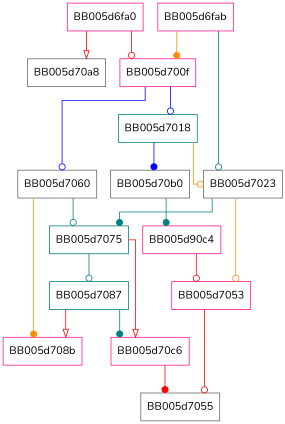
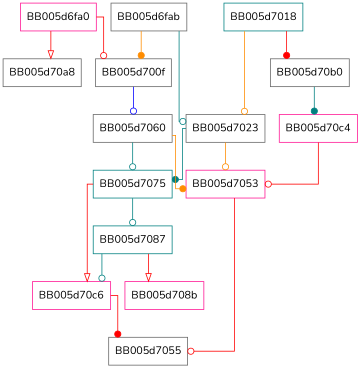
(196, 17) -> (149, 17)
(158, 73) -> (133, 73)
(170, 97) -> none
(154, 153) -> (287, 42)
(182, 240) -> (318, 128)
(34, 265) -> (176, 162)
(120, 320) -> (102, 264)
